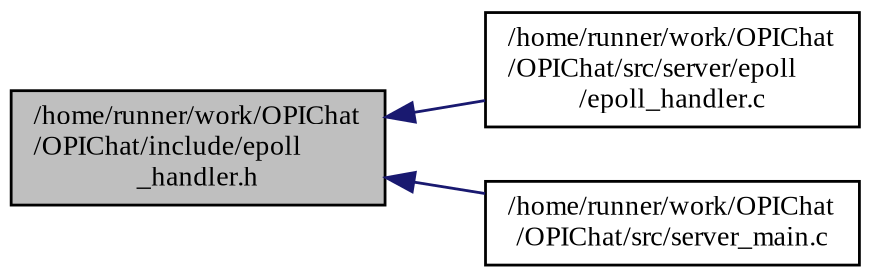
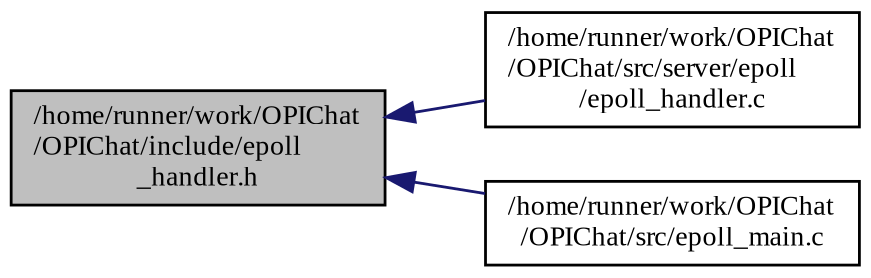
(672, 223) -> (672, 223)
